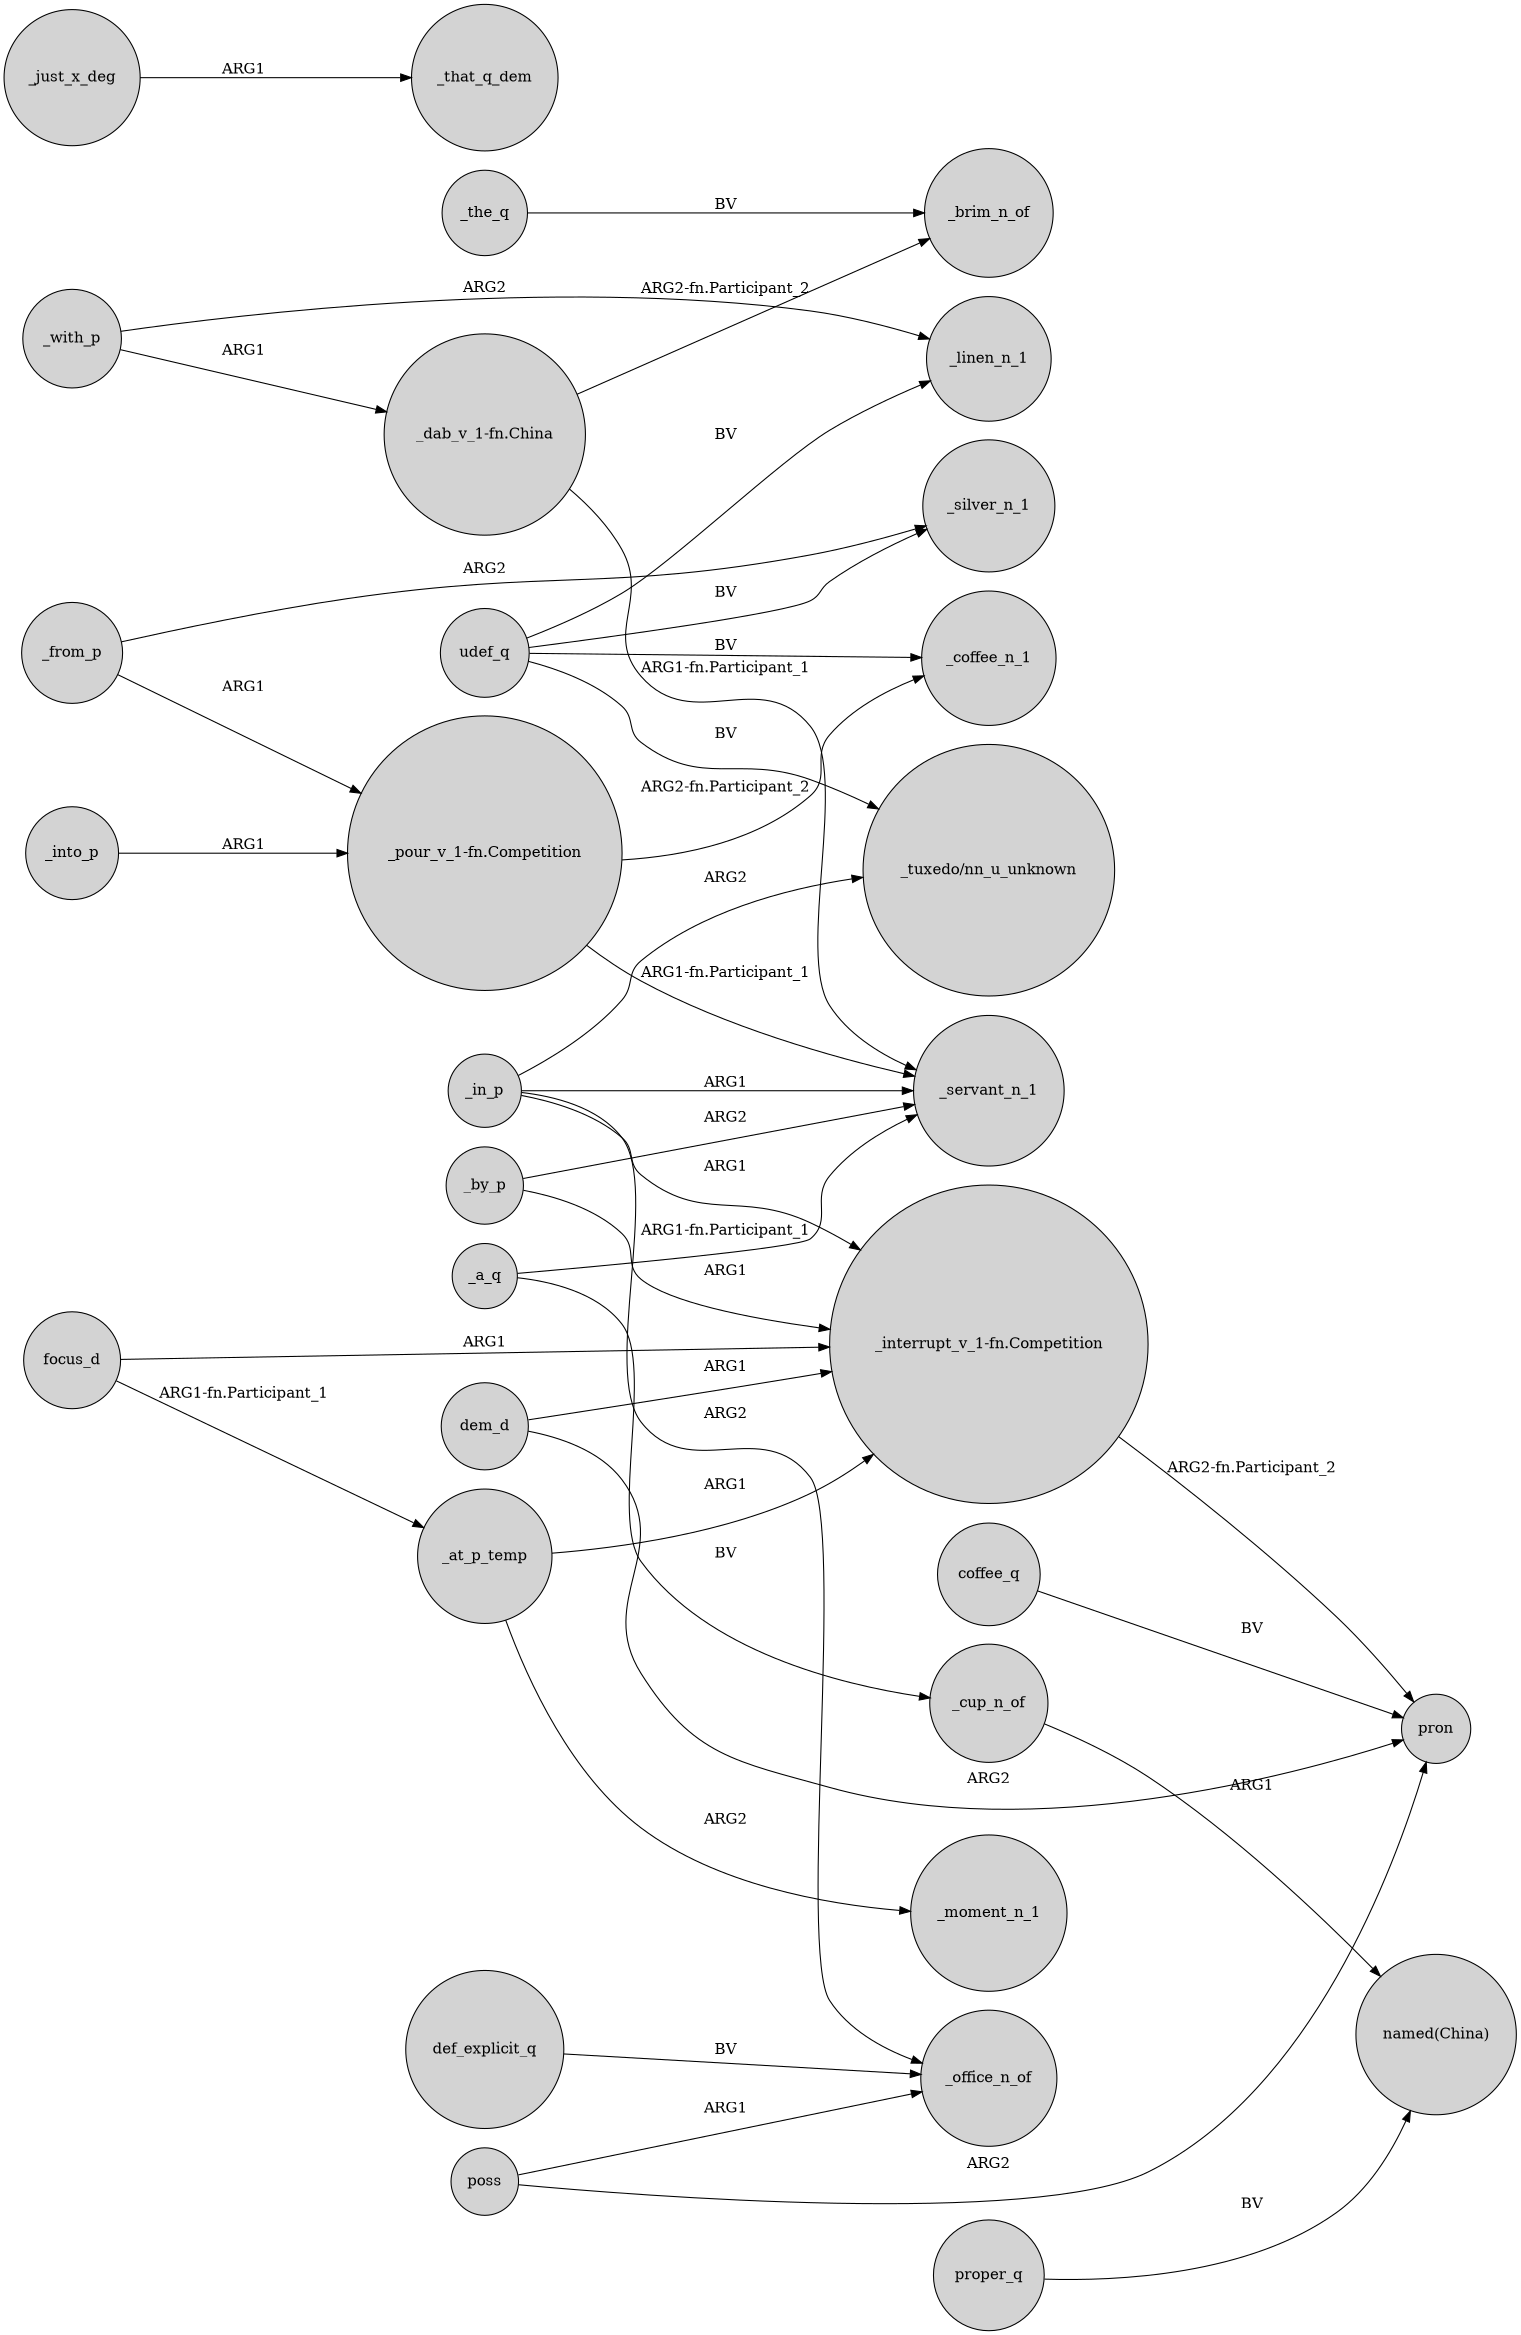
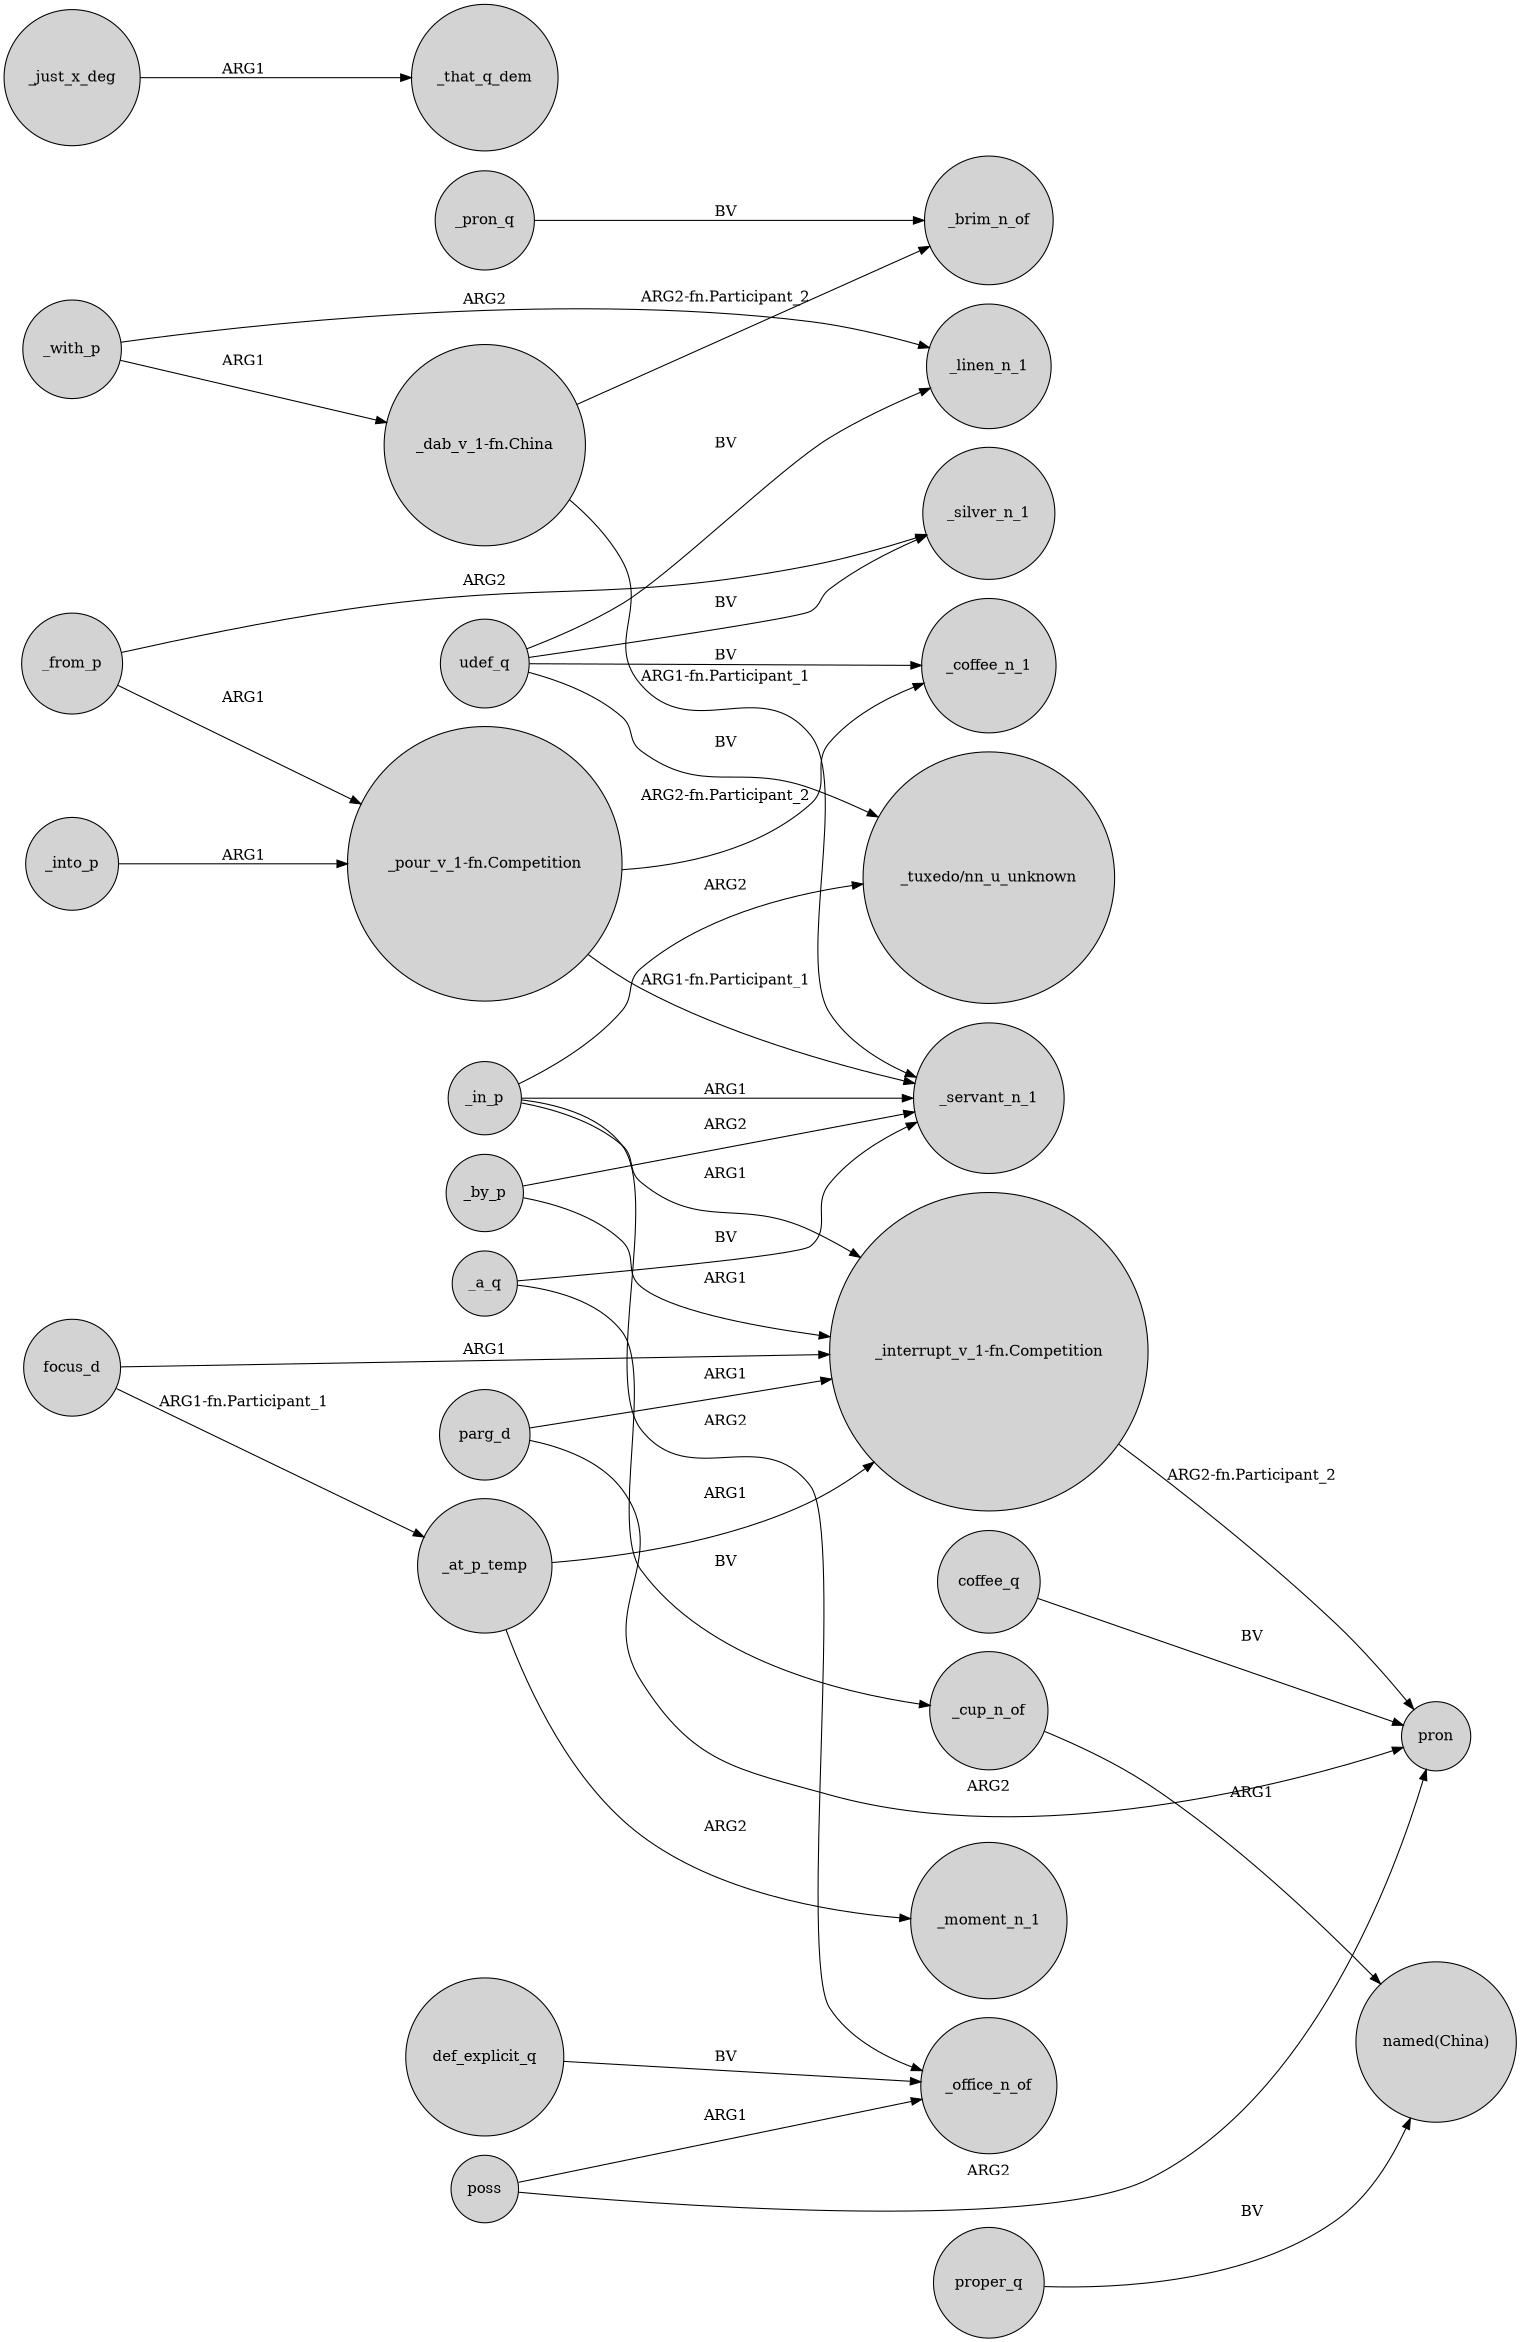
(485, 213) -> (485, 220)
(726, 1231) -> (726, 1238)
(485, 1426) -> (485, 1435)
